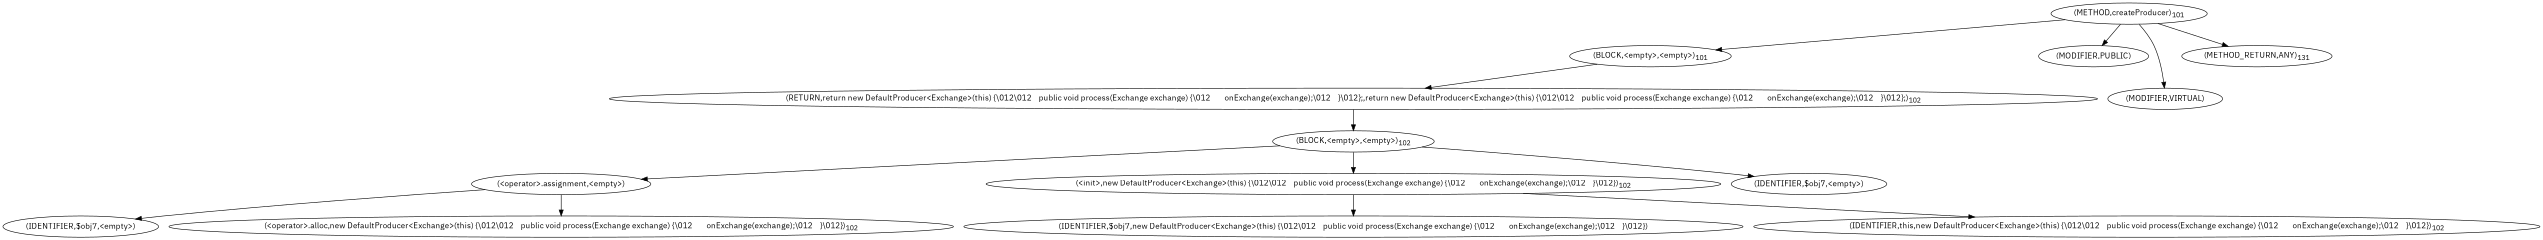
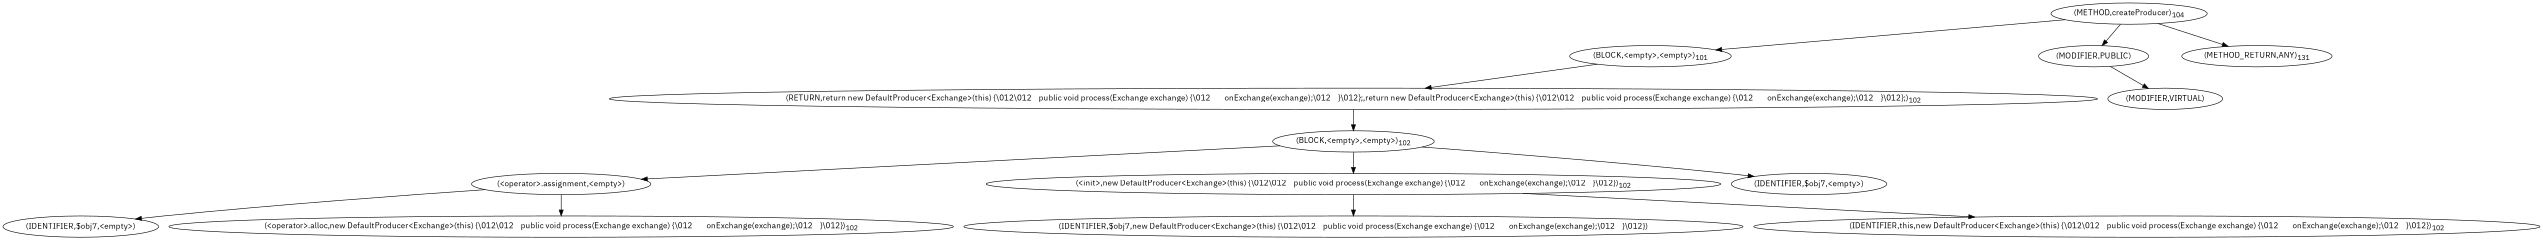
(2178, 13) -> (2178, 13)
(2156, 51) -> (2127, 76)
